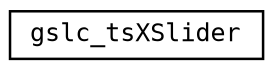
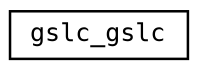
(137, 35) -> (99, 35)
